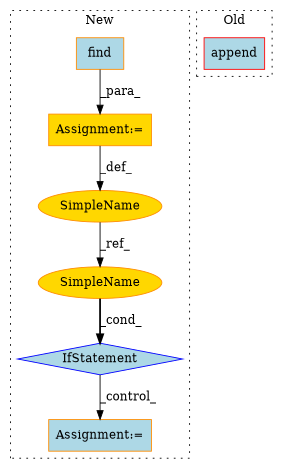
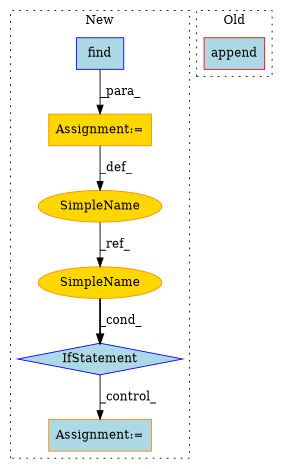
(100, 54) -> (100, 54)
